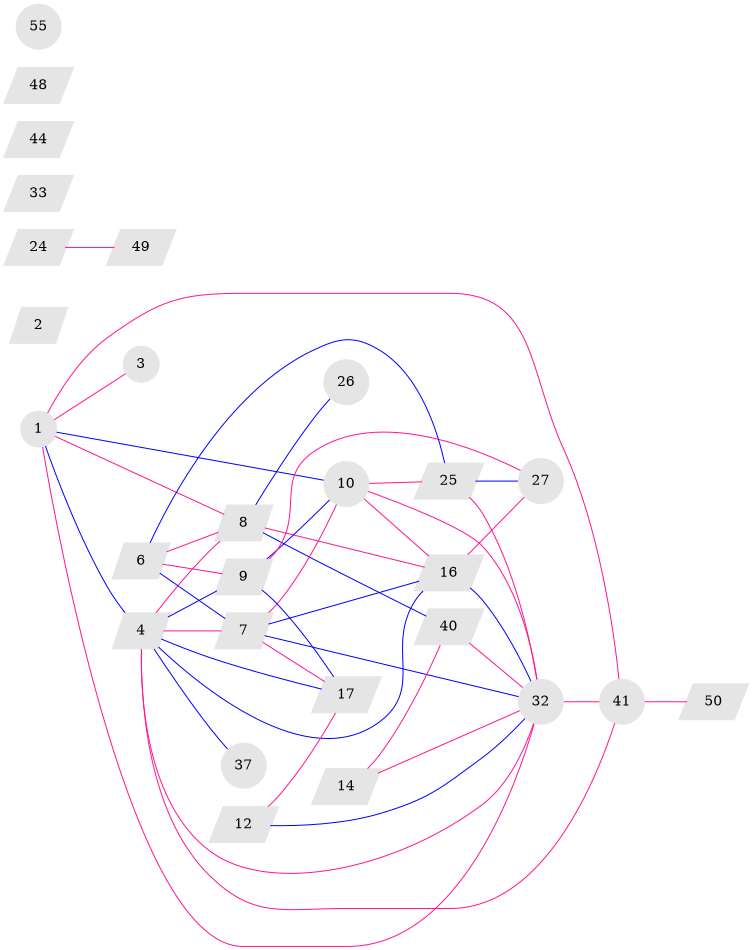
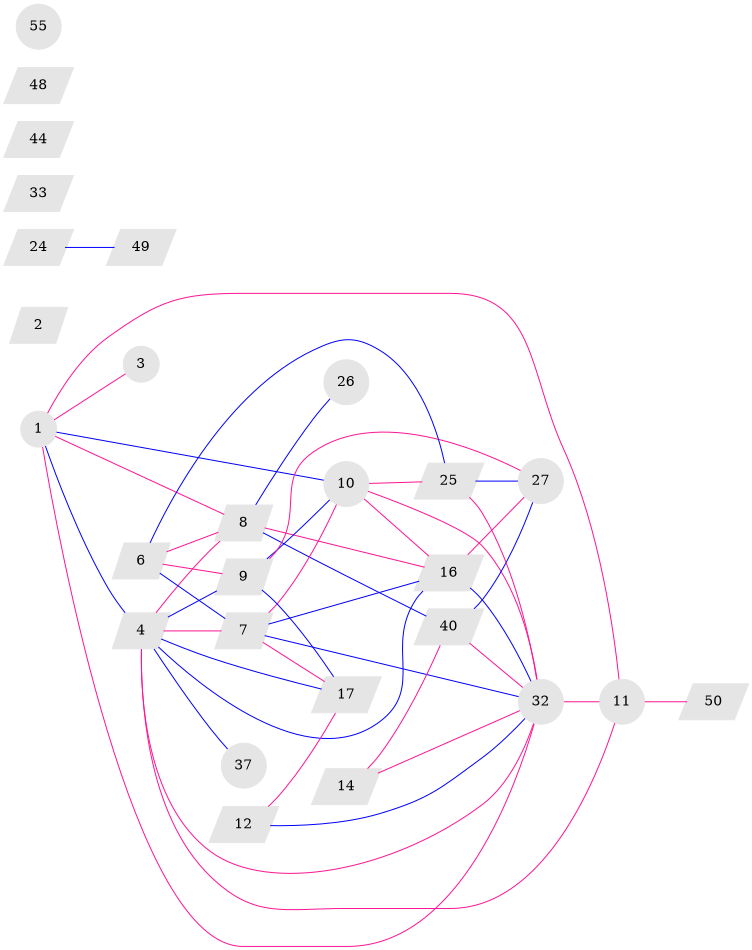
(90, 247) -> (90, 247)
none -> (511, 553)
(622, 702) -> (622, 702)
